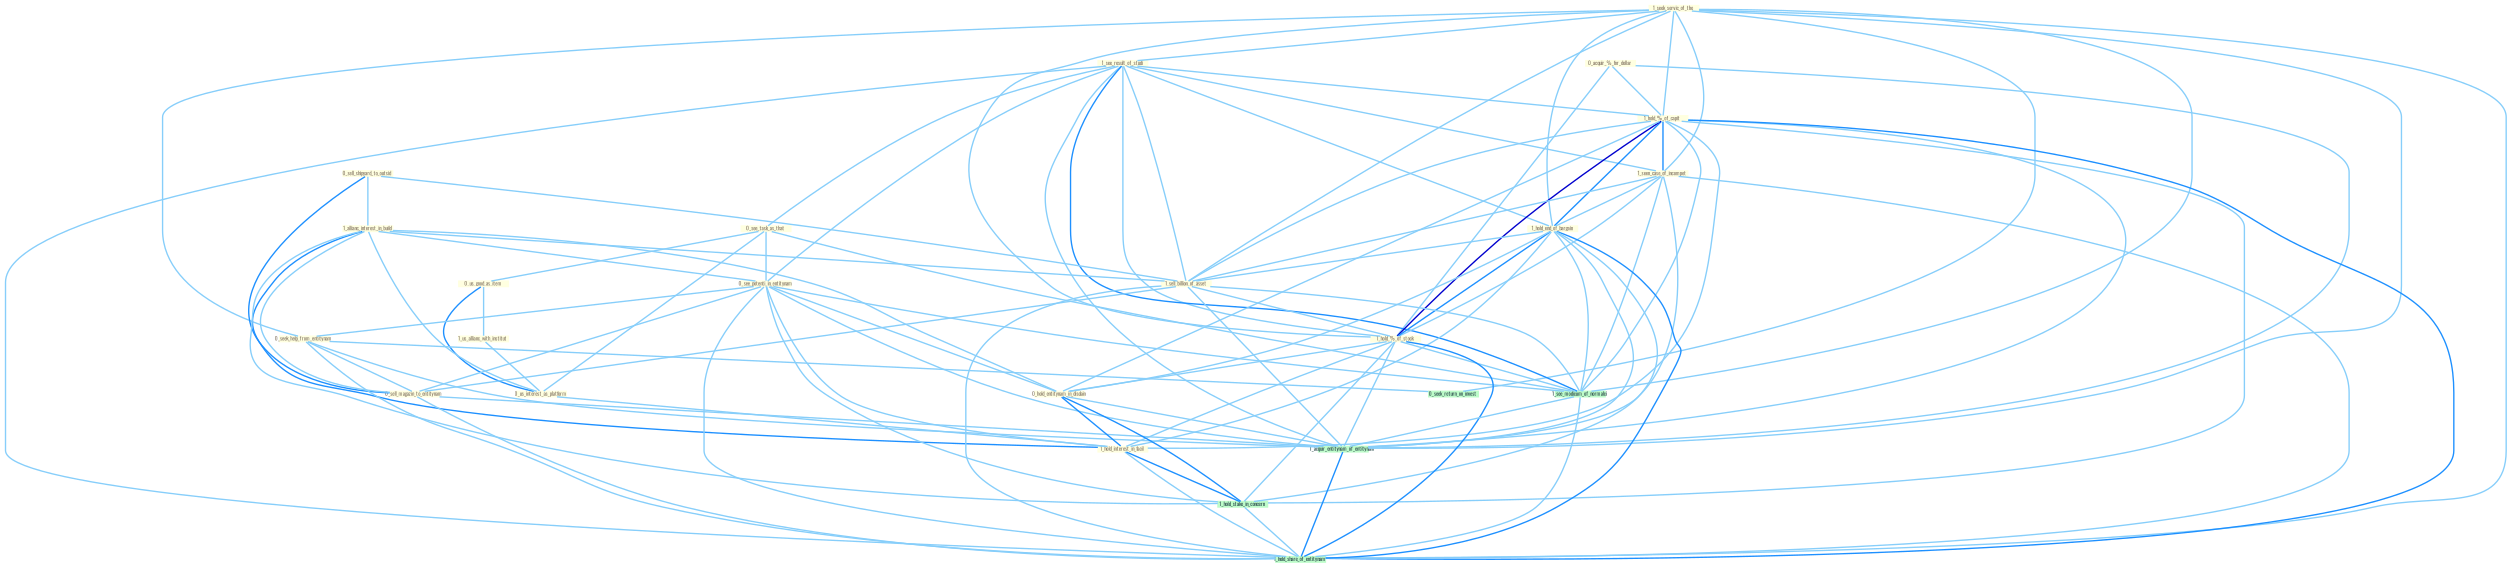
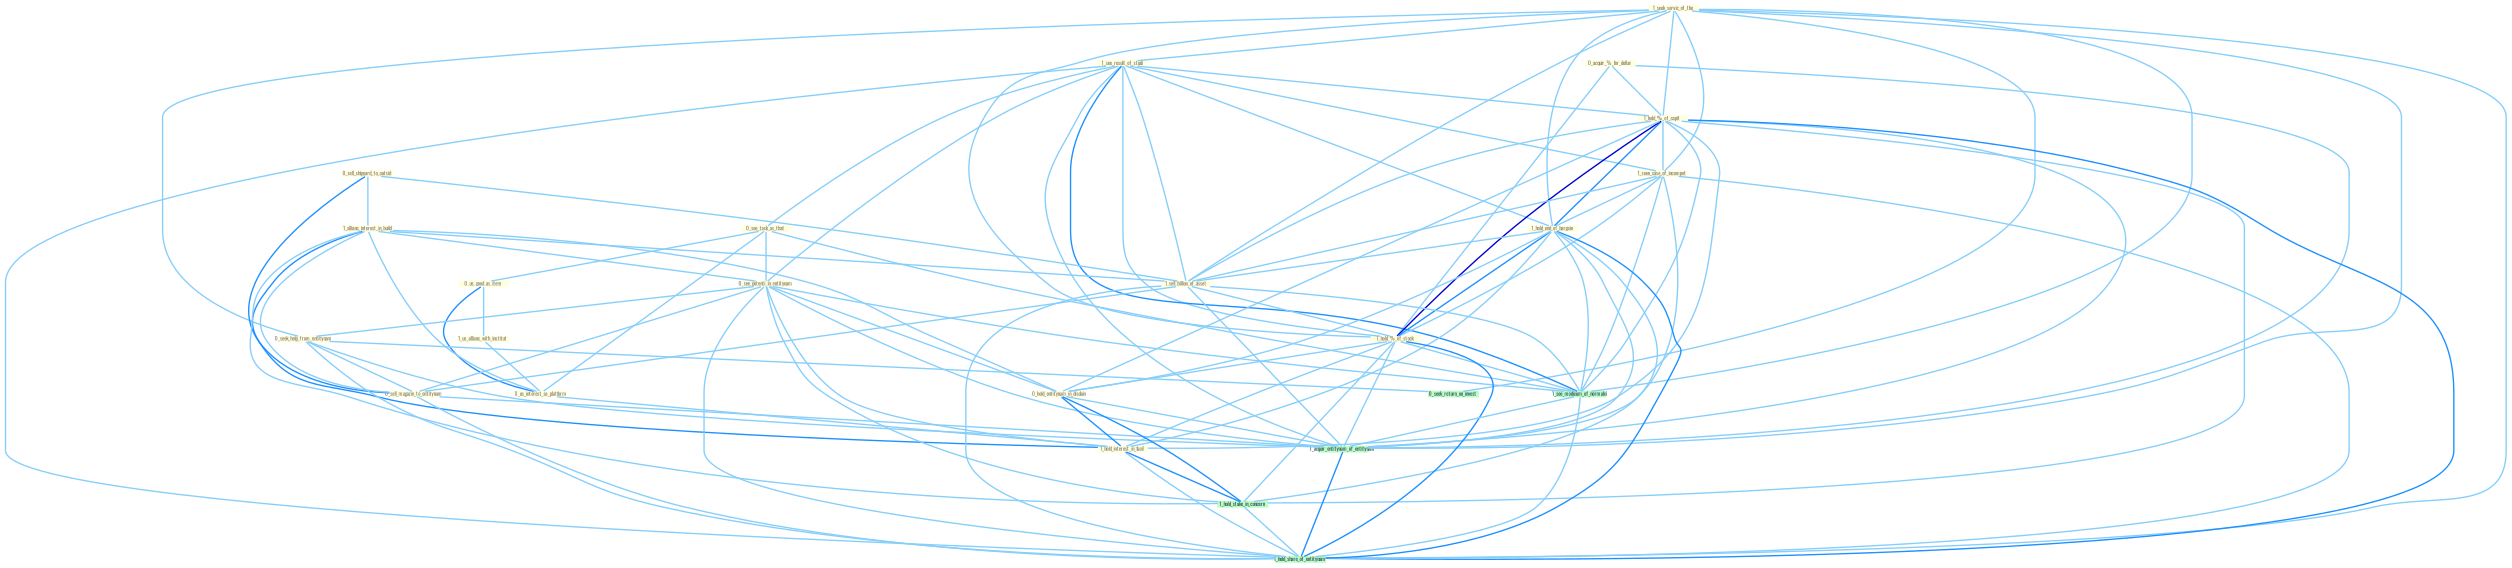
(1663, 146) -> (1663, 146)
